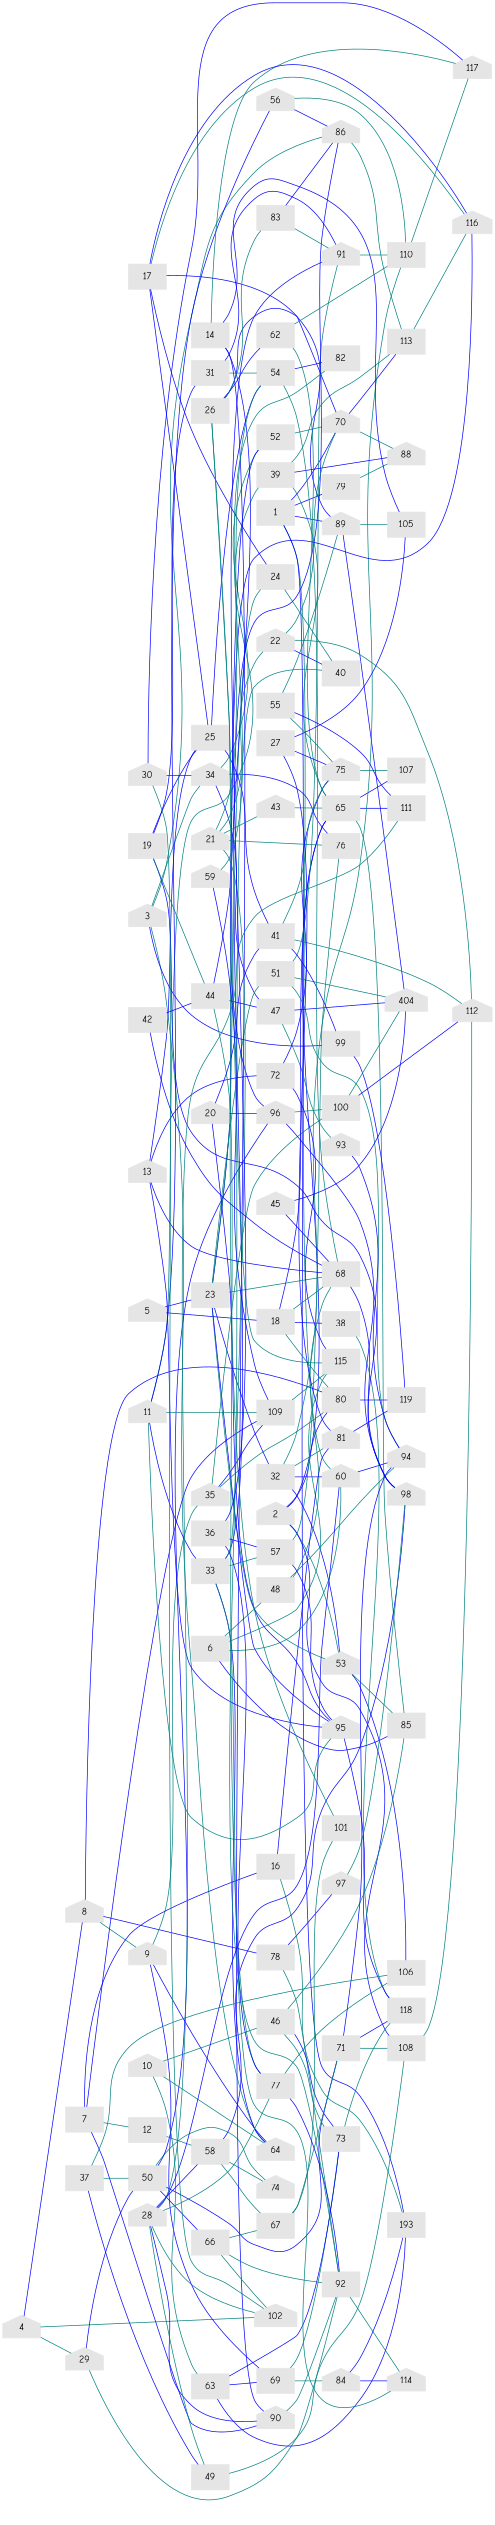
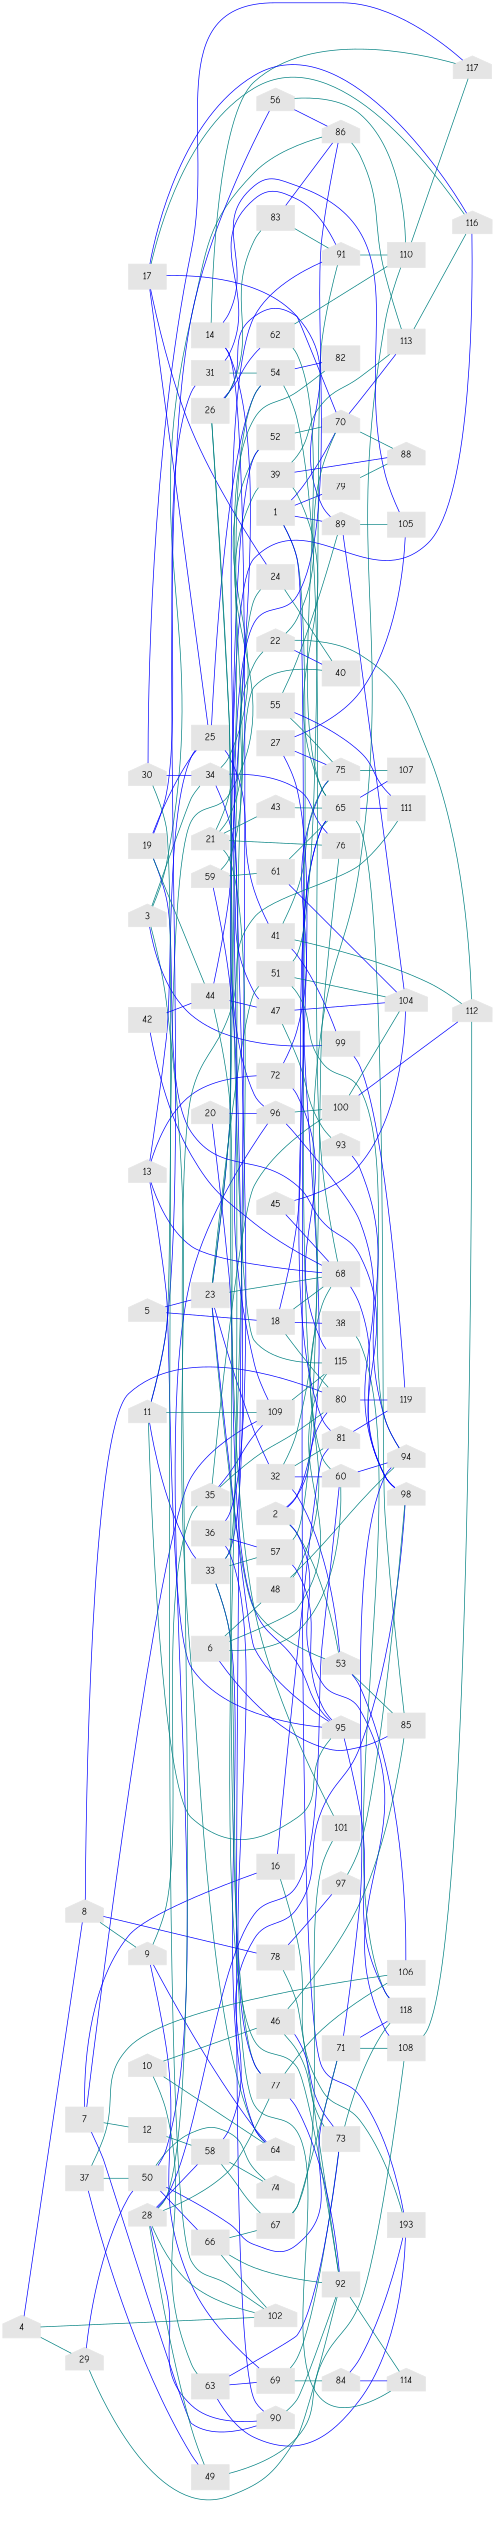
none -> (276, 872)
(406, 1001) -> (406, 1001)
(236, 1025) -> none
